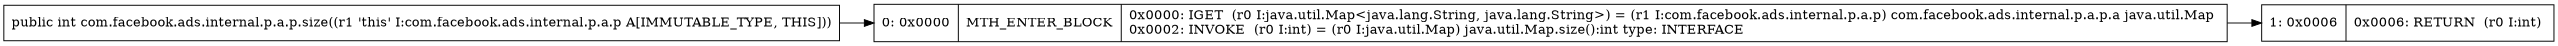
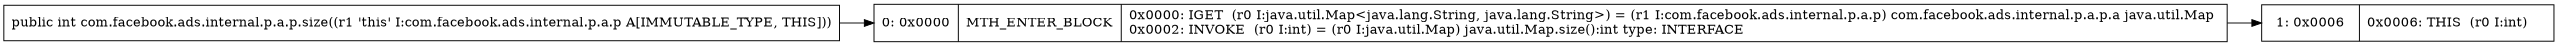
(2450, 23) -> (2450, 23)
